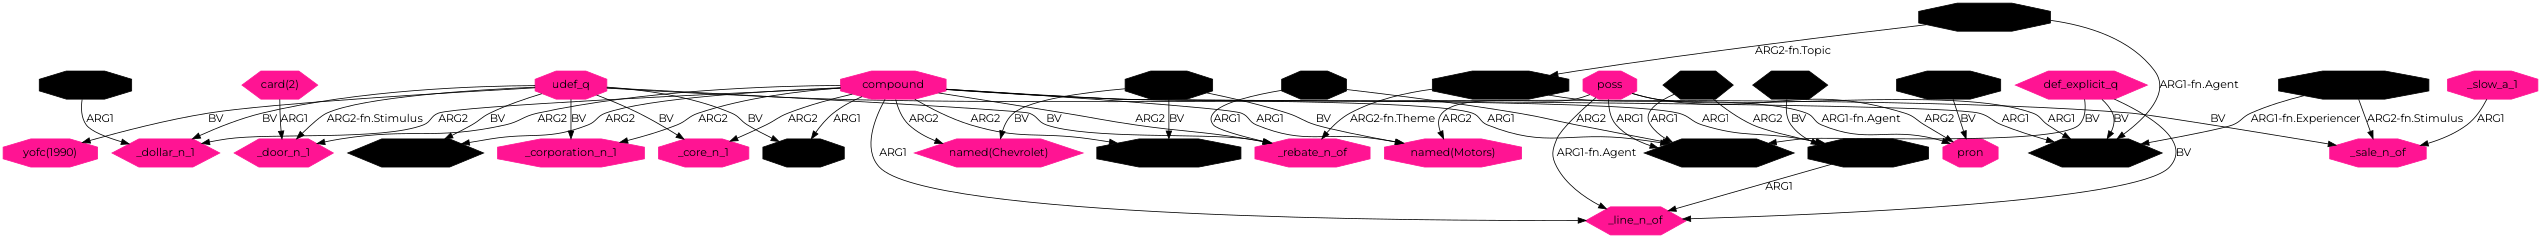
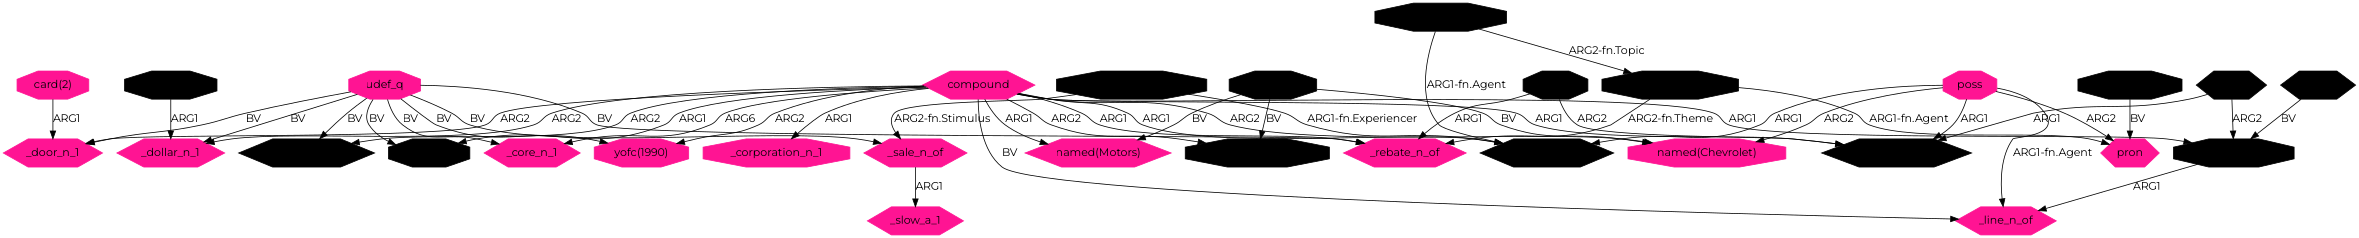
(280, 85) -> (53, 85)
(893, 85) -> (979, 85)
(2081, 85) -> none
(2493, 85) -> (915, 221)
(1505, 100) -> (1850, 104)
none -> (801, 104)
(571, 115) -> none
(375, 119) -> (254, 119)
(713, 119) -> (839, 119)
(803, 119) -> (740, 119)
(1151, 119) -> (1114, 119)
(2463, 128) -> (915, 183)
(704, 153) -> (532, 153)
(893, 153) -> (1010, 153)
(999, 153) -> (1707, 153)
(1313, 153) -> (1405, 153)
(1453, 153) -> (1098, 153)
(1971, 153) -> (2130, 153)
(2378, 153) -> (915, 153)
